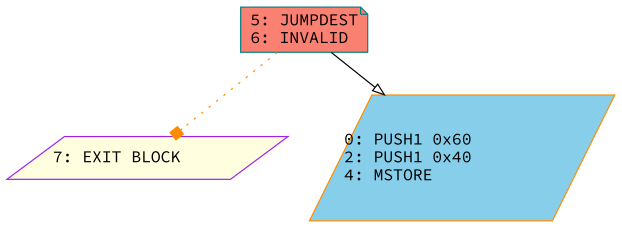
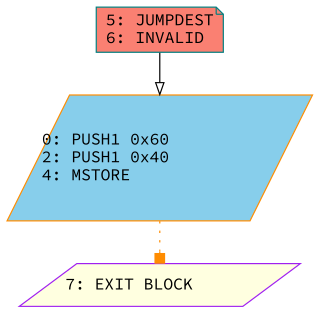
(230, 91) -> (160, 236)
